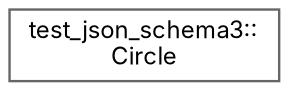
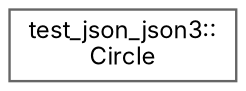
(144, 45) -> (123, 45)
